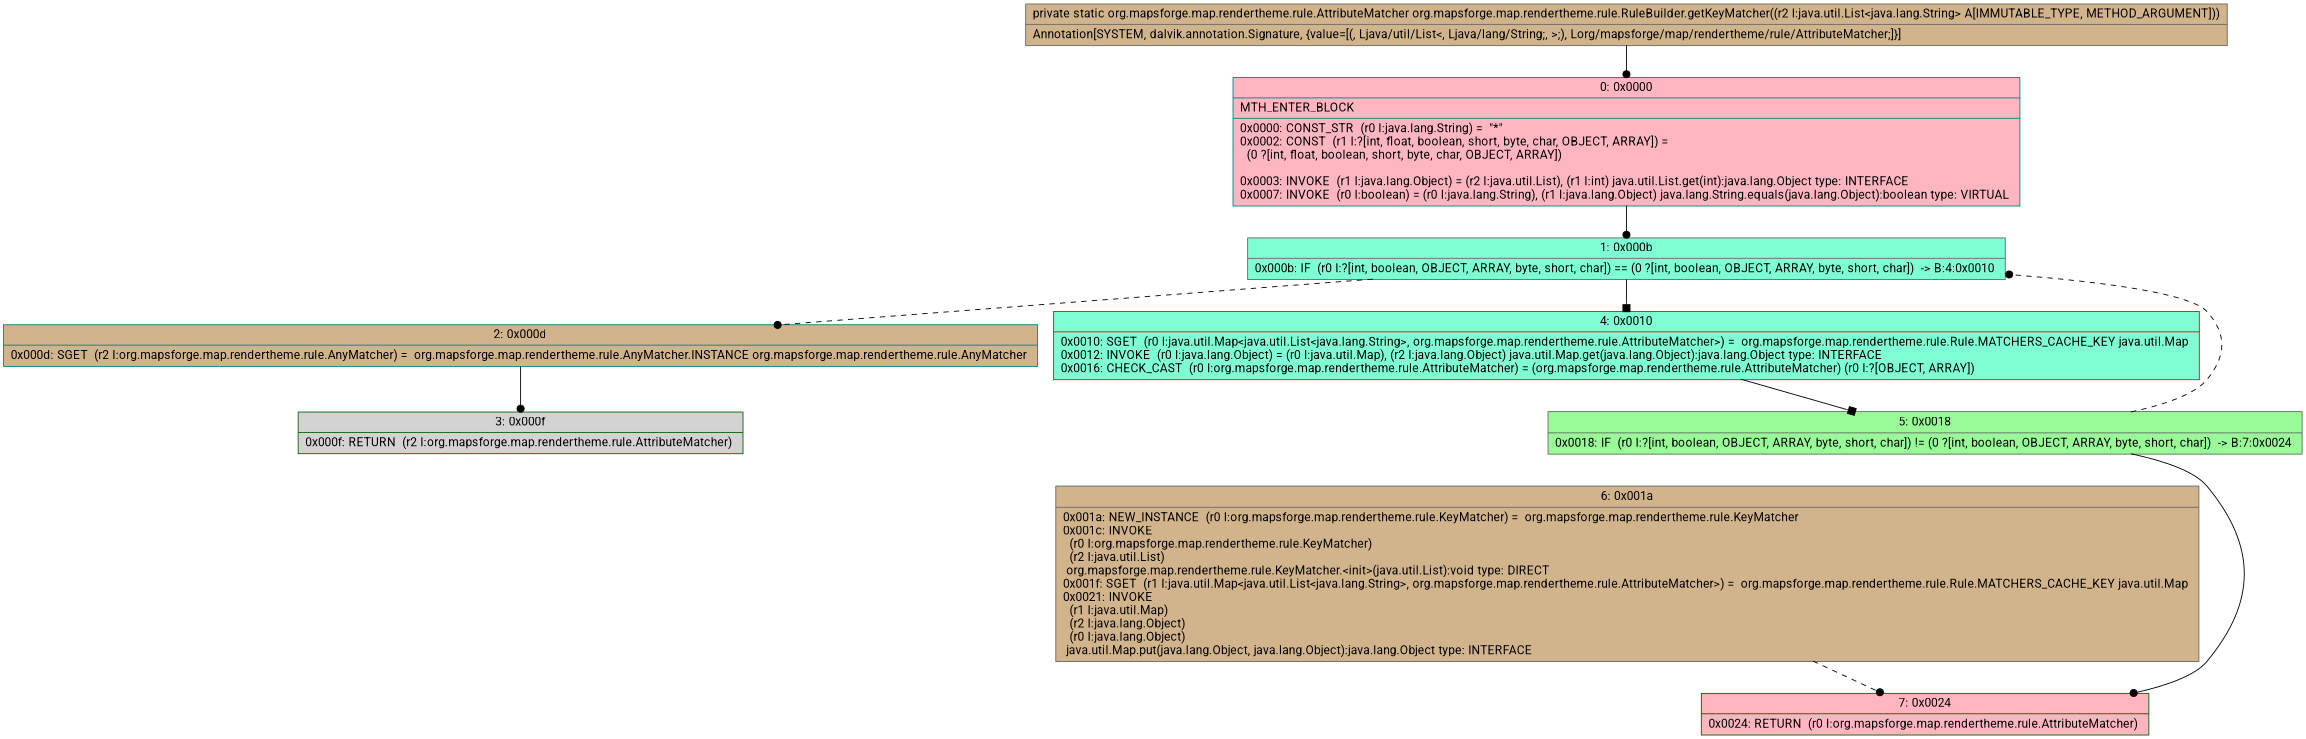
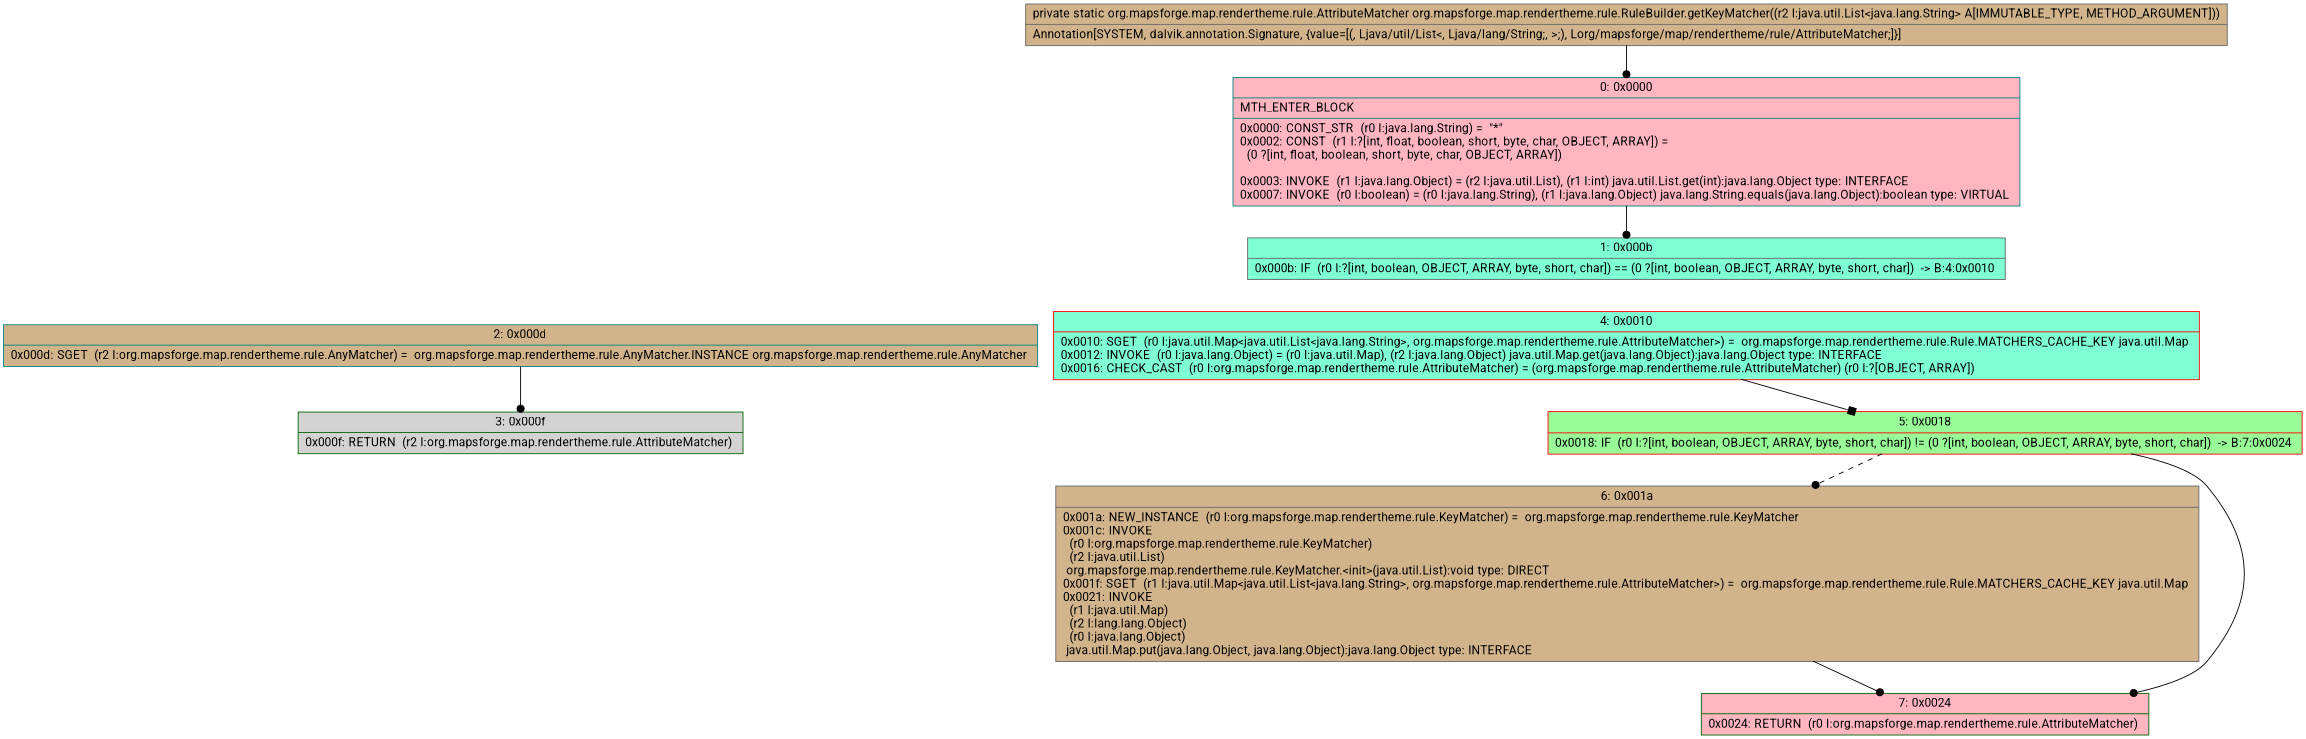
(1626, 291) -> none
(1077, 302) -> none
(2190, 302) -> (1851, 469)
(1925, 433) -> (1925, 433)
(1124, 624) -> (1125, 624)
(1845, 676) -> (1845, 676)
